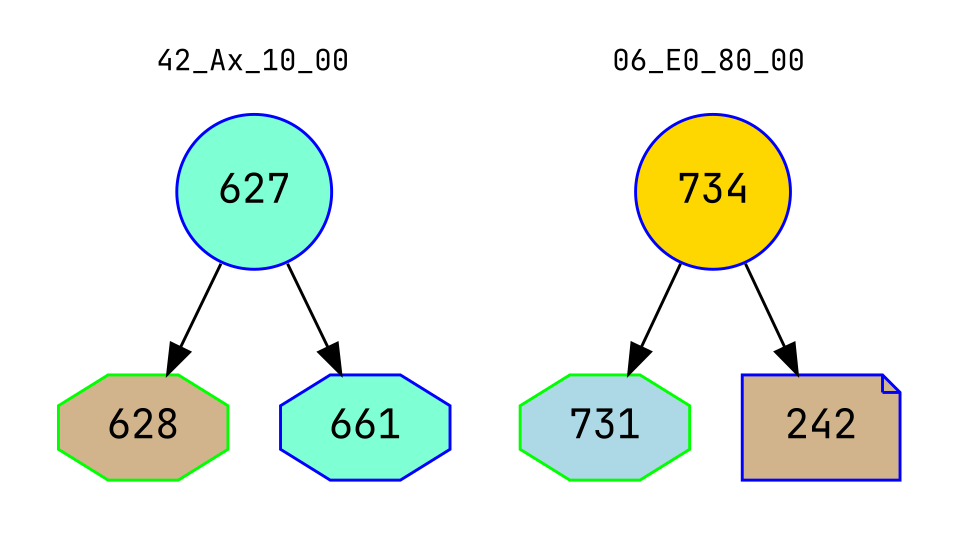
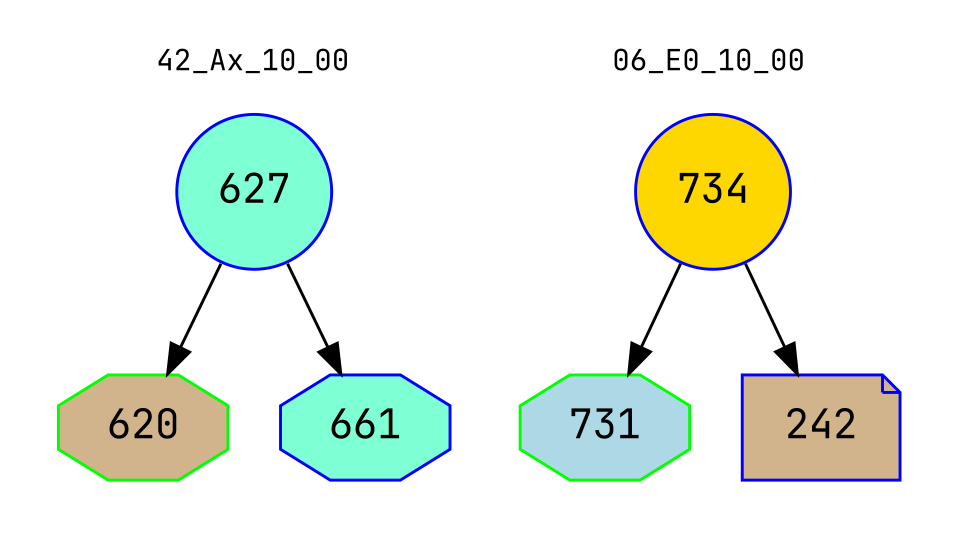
(710, 63) -> (710, 63)
(143, 428) -> (143, 428)
